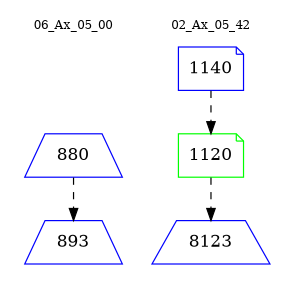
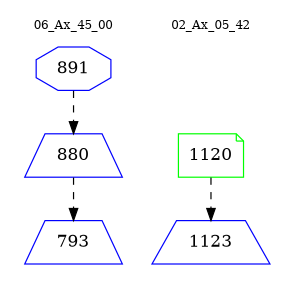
(74, 26) -> (74, 26)
none -> (74, 69)
(211, 69) -> none
(74, 242) -> (74, 242)
(211, 242) -> (211, 242)
